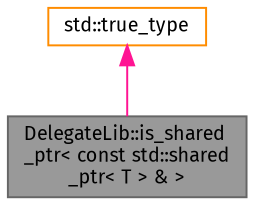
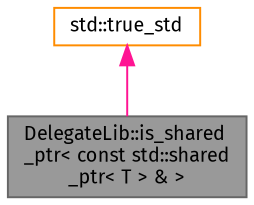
(127, 27) -> (127, 27)
